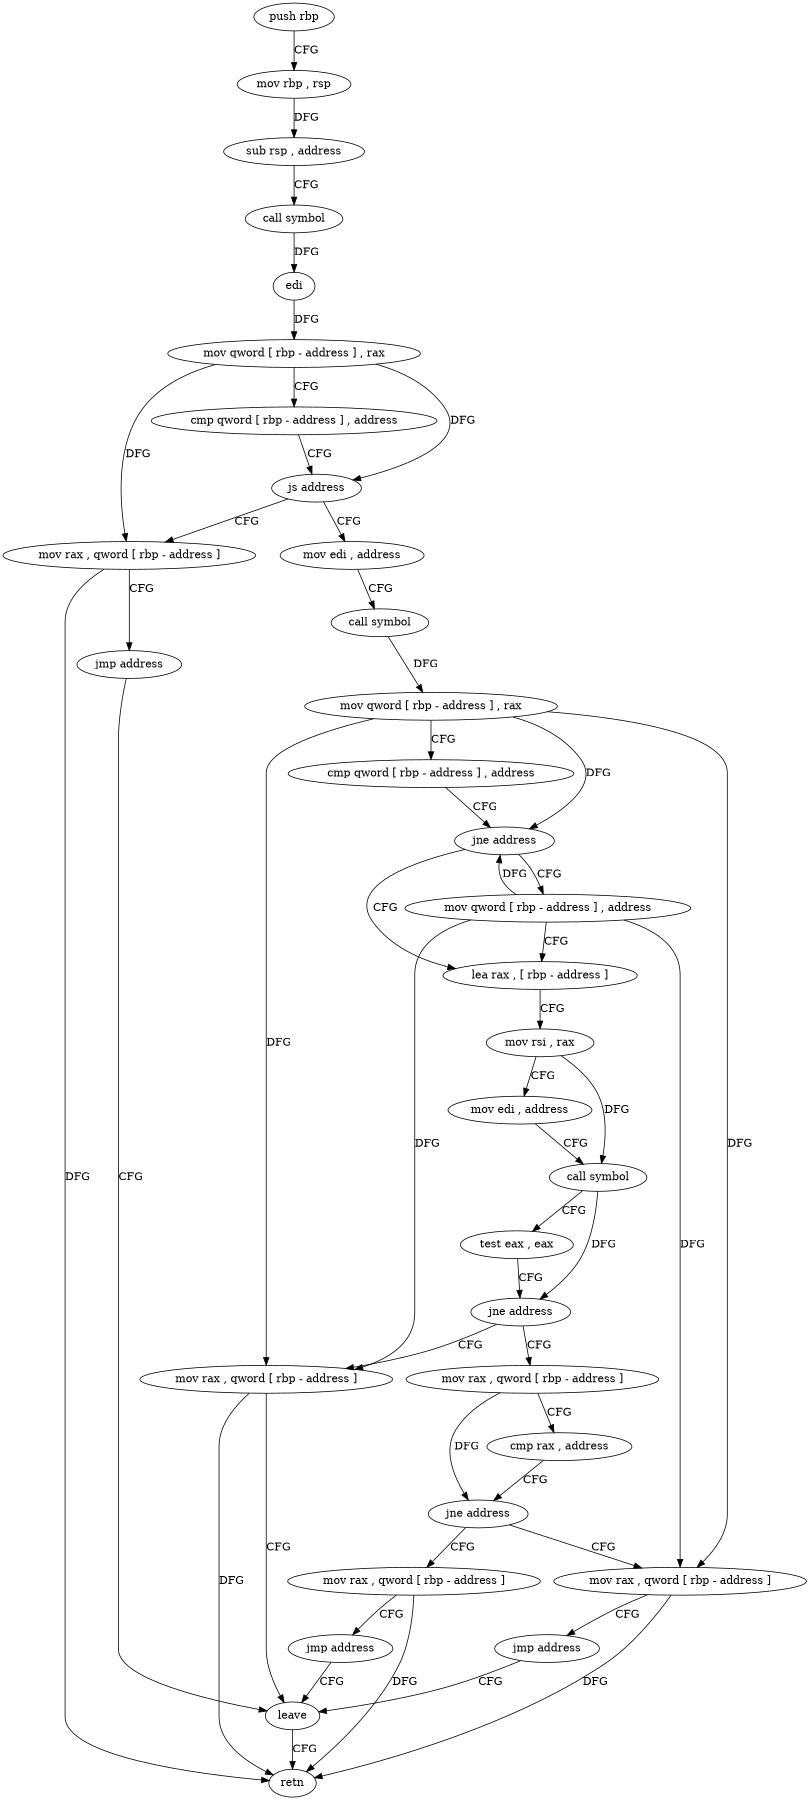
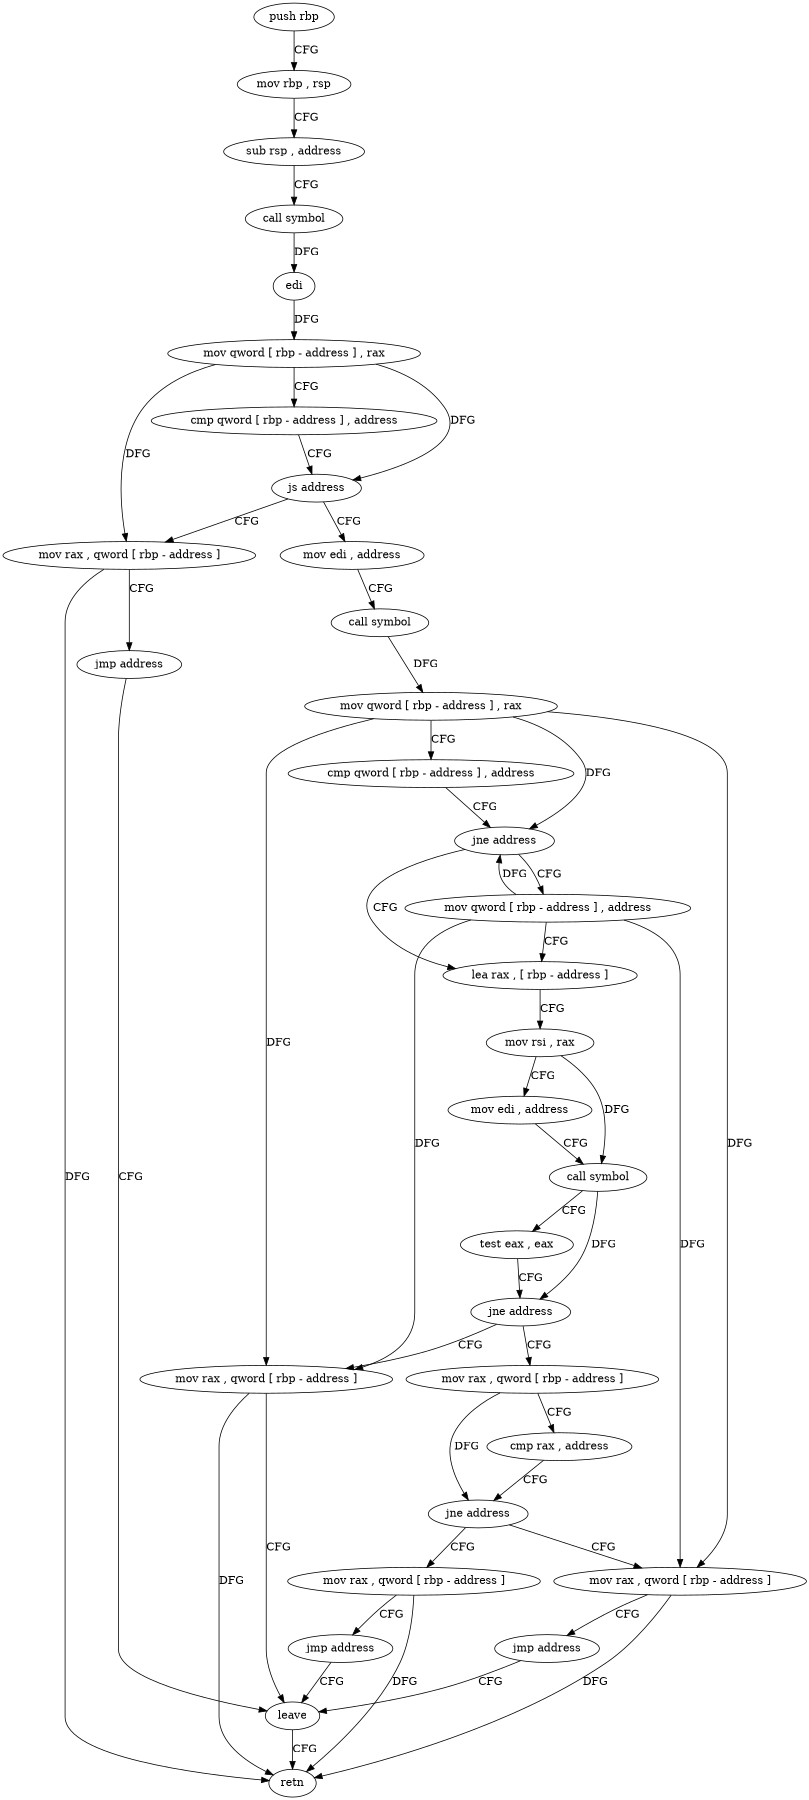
(306, 118) -> (306, 118)
